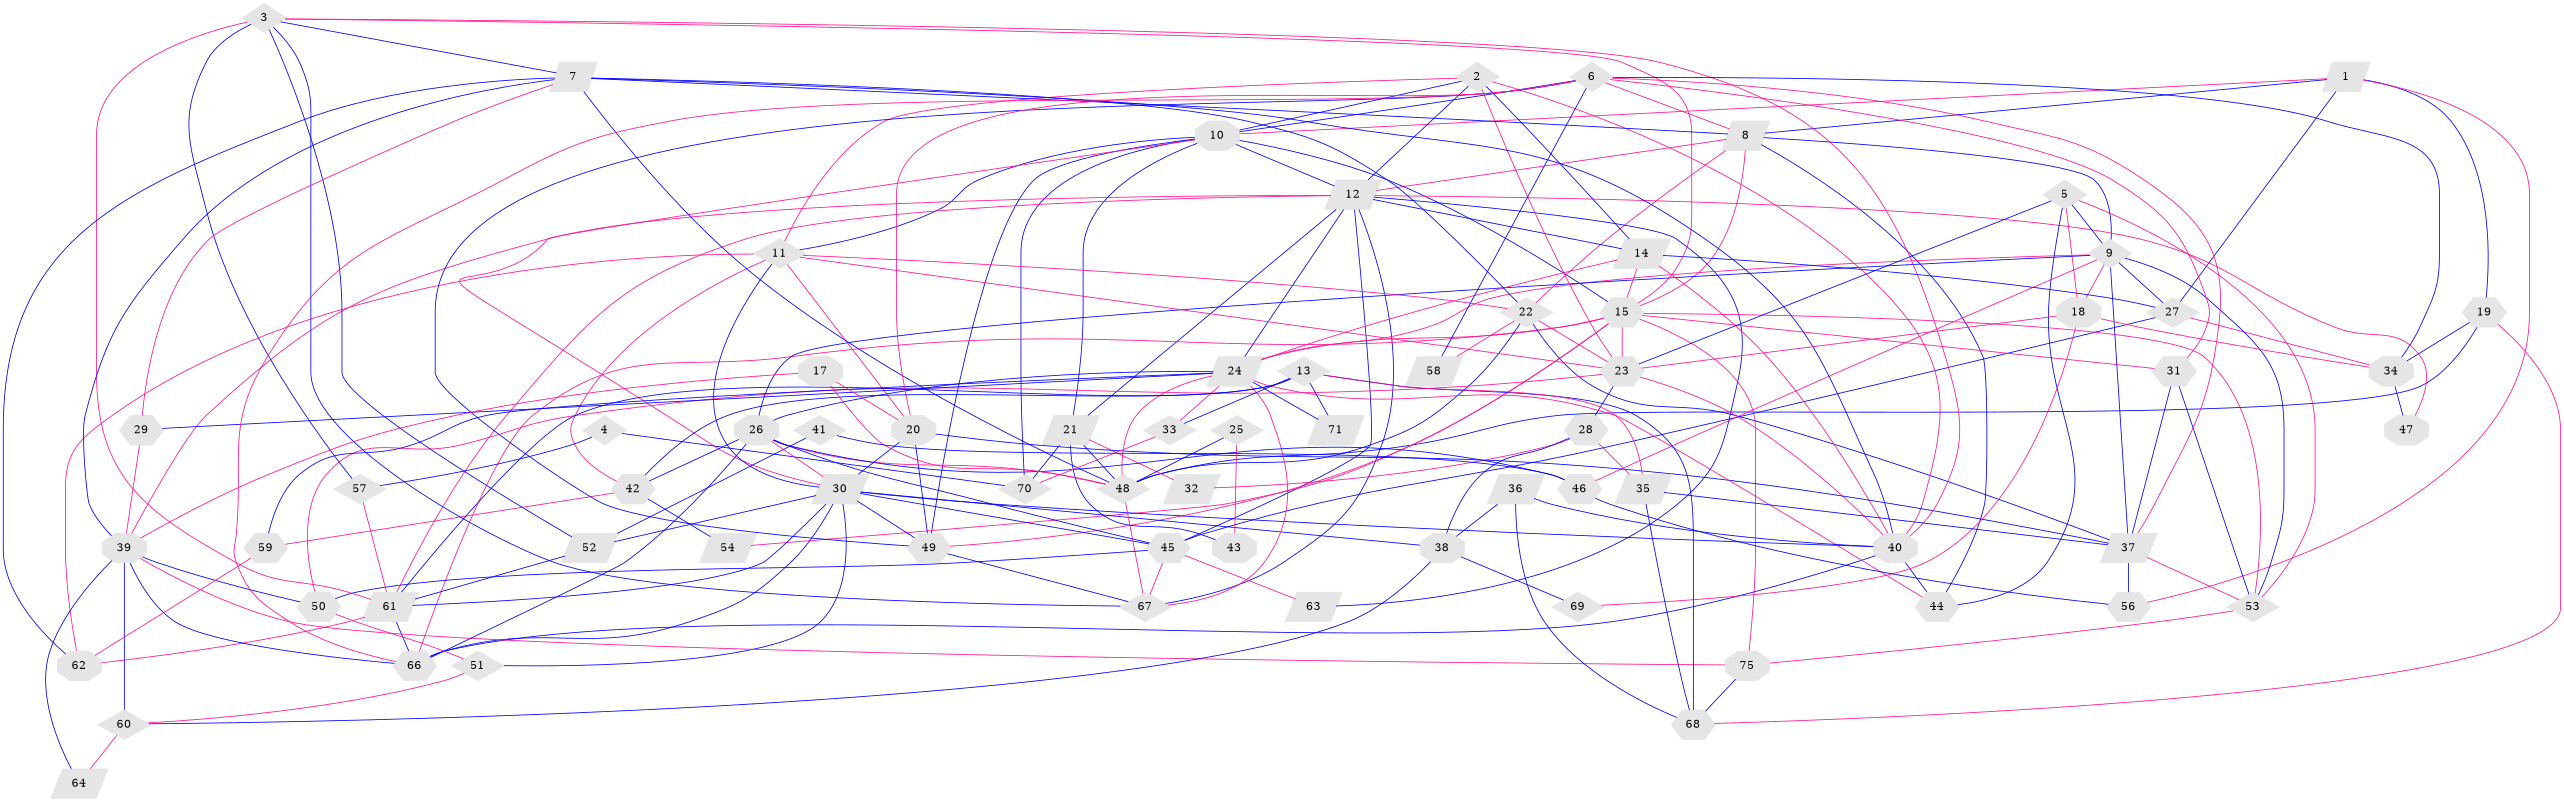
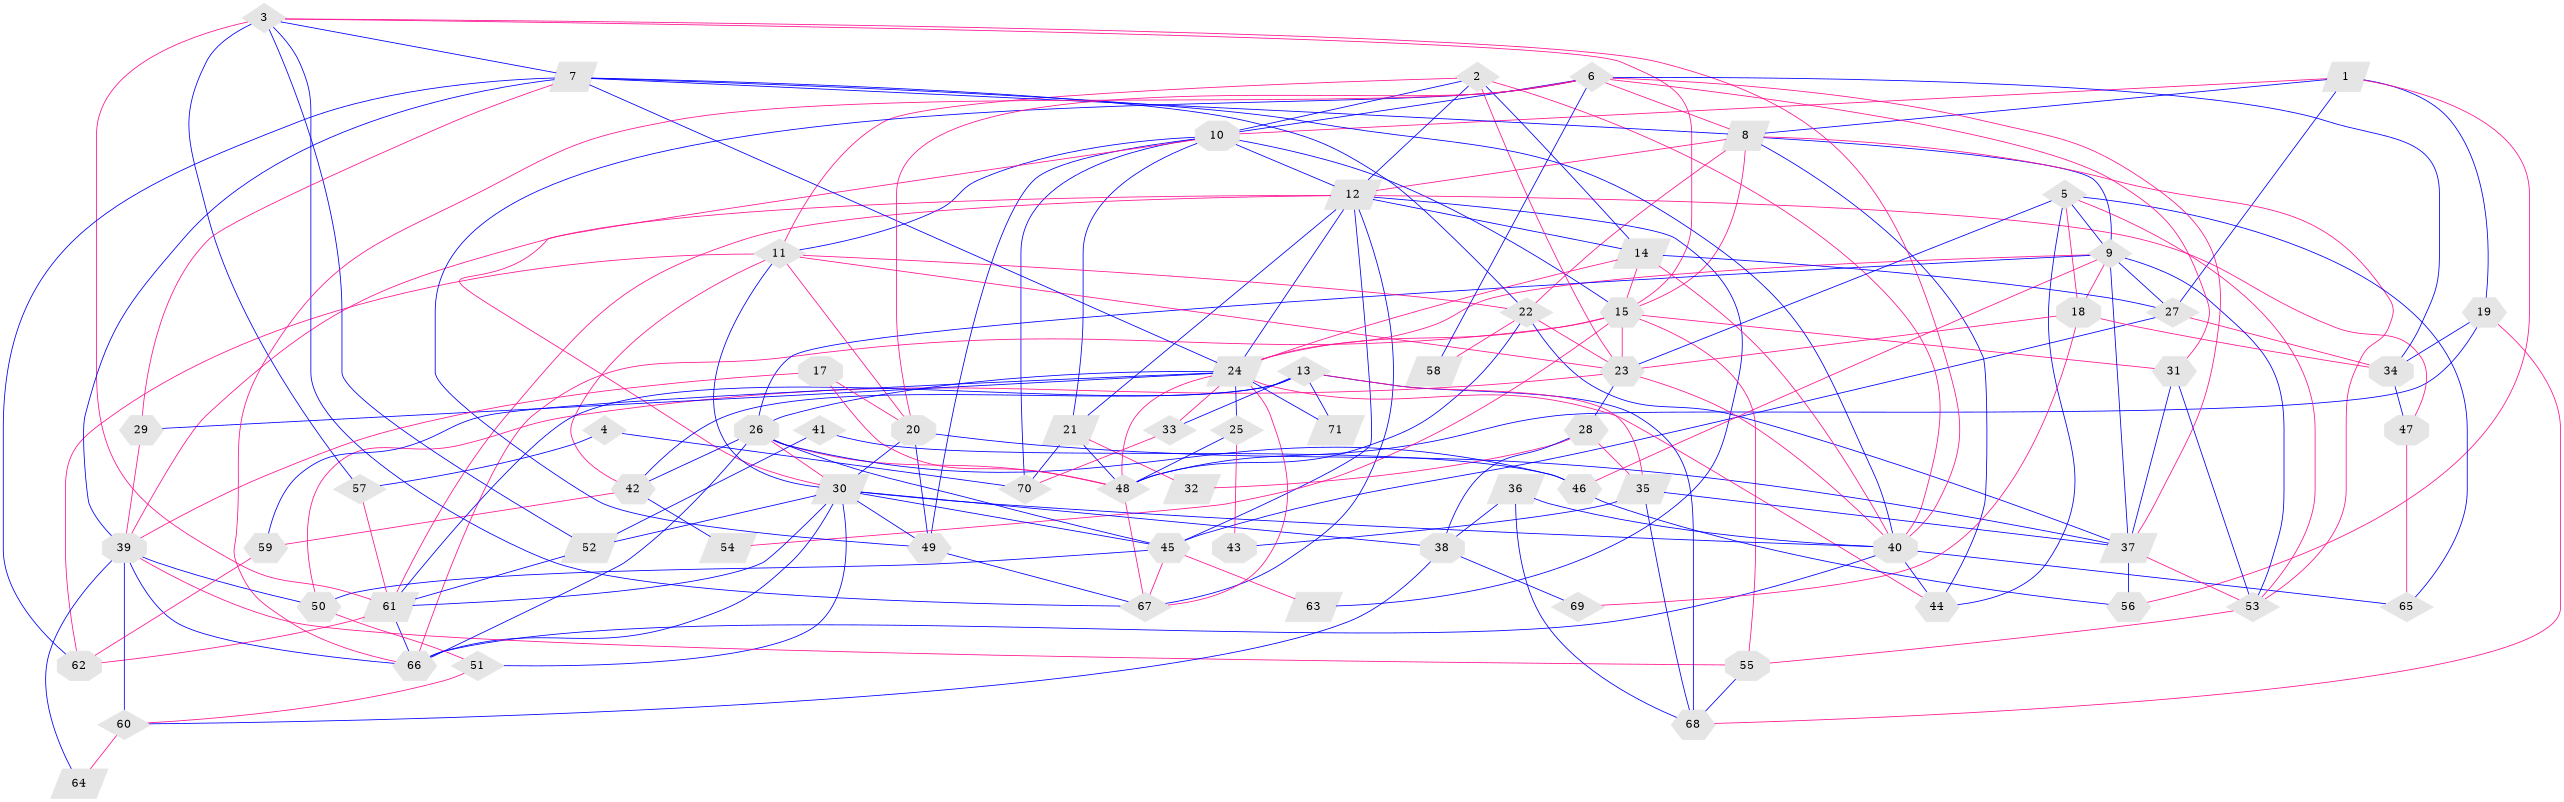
(819, 323) -> (919, 231)
(2031, 326) -> (2264, 208)
none -> (1236, 407)
(1298, 487) -> none
(1114, 521) -> (1483, 524)
none -> (2407, 607)
(1747, 666) -> (1747, 666)
